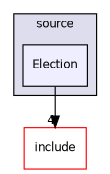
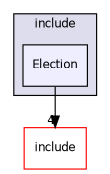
(55, 25) -> (55, 25)
